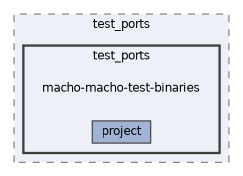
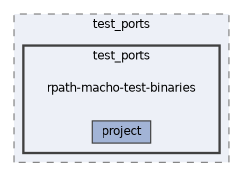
(121, 89) -> (121, 89)
